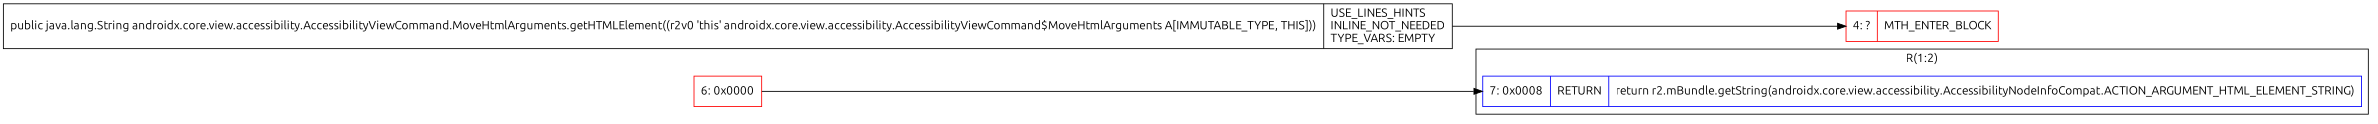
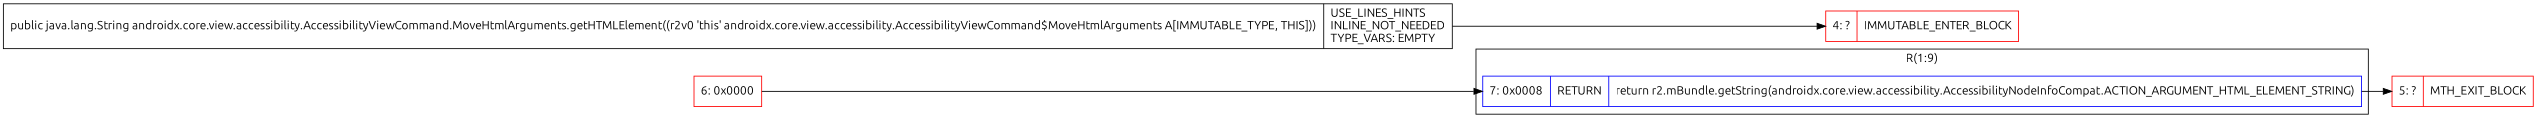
(1938, 26) -> (1938, 26)
(1922, 59) -> (1922, 59)
none -> (2463, 91)
